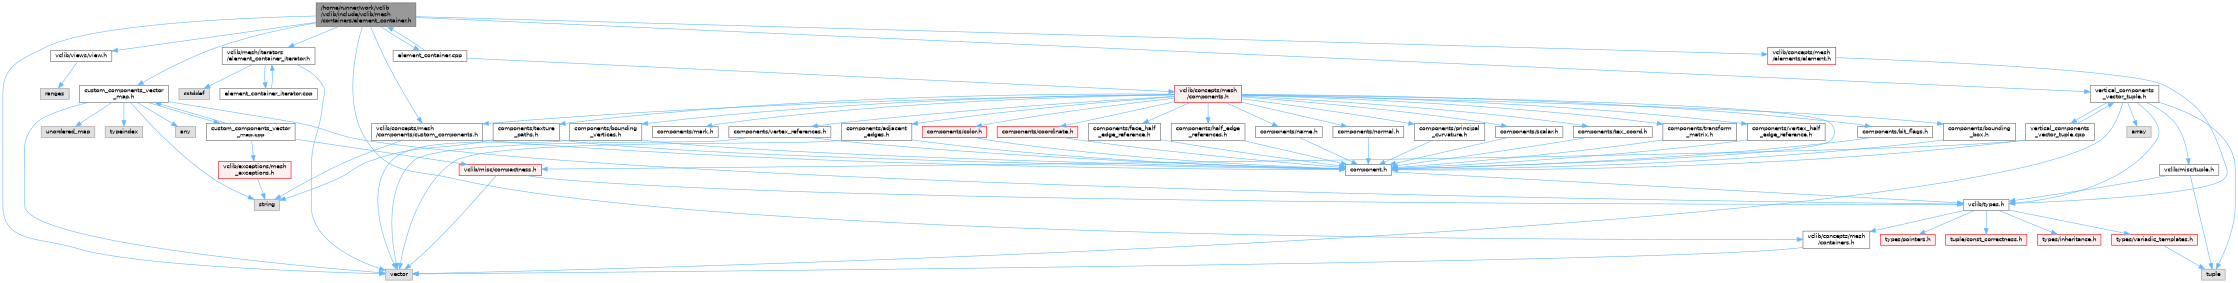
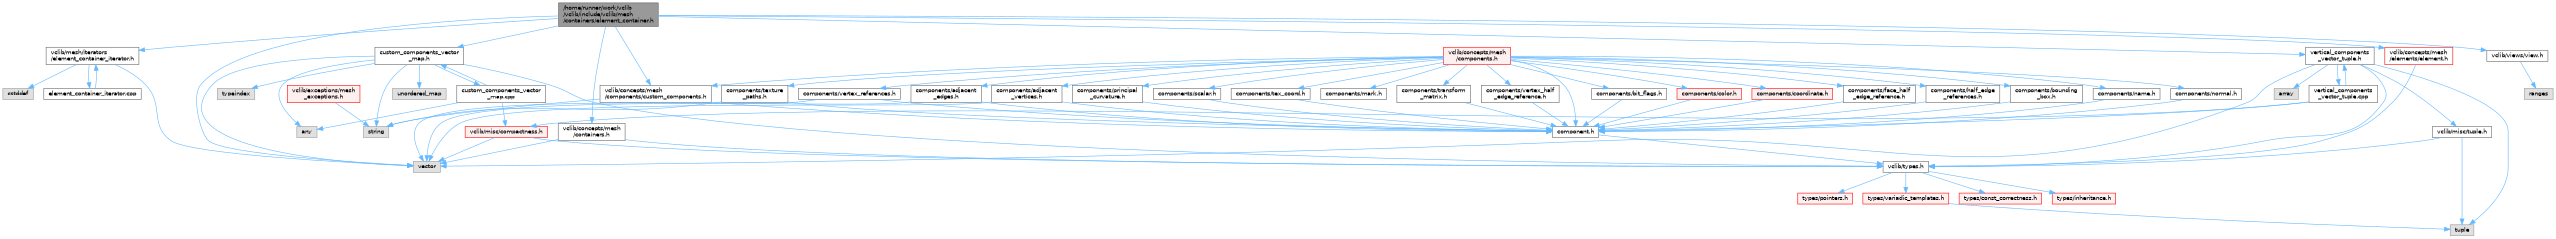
(430, 56) -> none
(606, 132) -> (1027, 94)
(252, 148) -> (391, 116)
(1920, 220) -> (1251, 163)
(1986, 240) -> (2000, 199)
